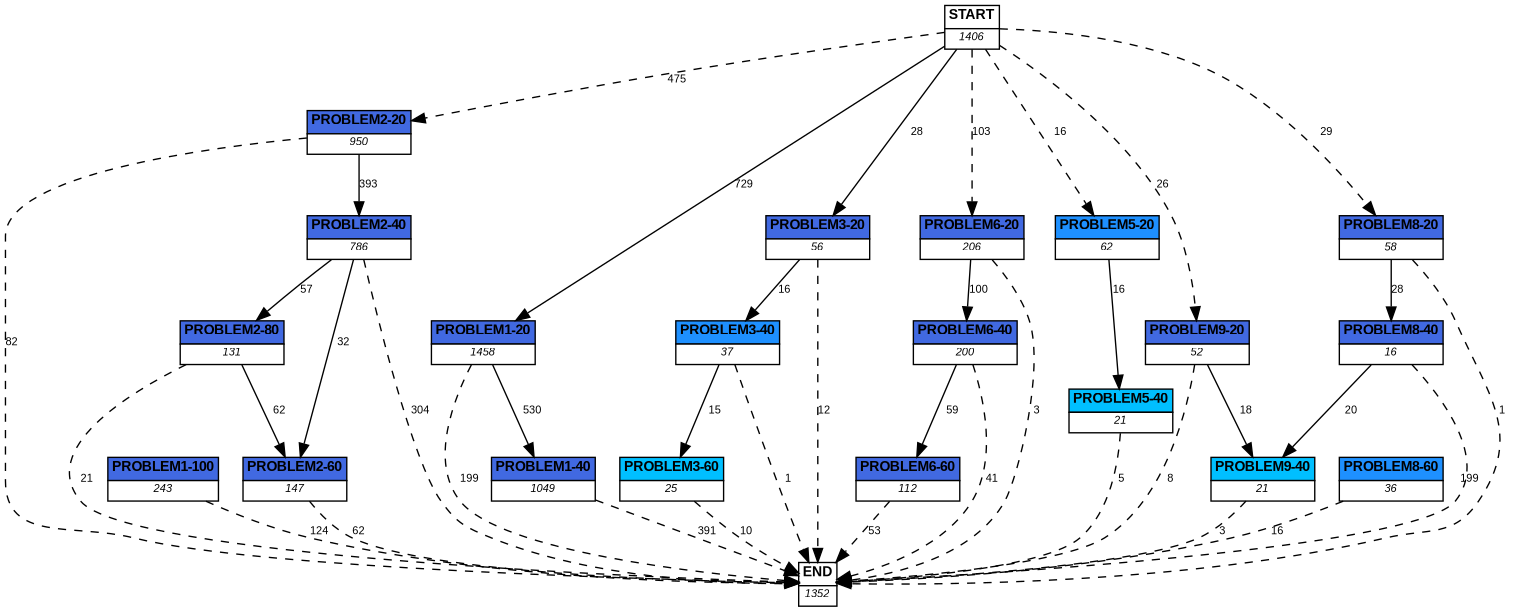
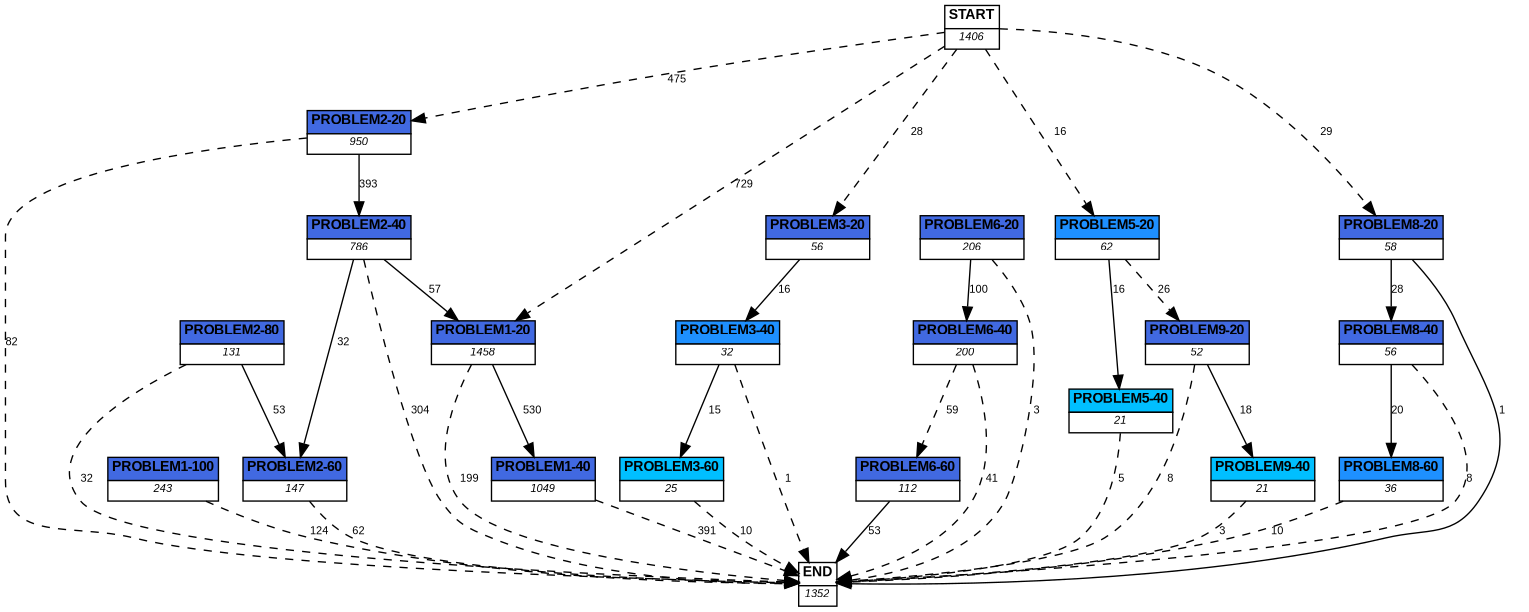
(972, 125) -> none
(899, 127) -> (899, 127)
(1129, 154) -> (1148, 285)
(736, 180) -> (736, 180)
(299, 285) -> (416, 286)
(728, 352) -> (728, 352)
(1391, 352) -> (1391, 352)
(818, 404) -> none
(939, 405) -> (939, 405)
(1332, 406) -> (1391, 404)
(280, 411) -> (280, 411)
(87, 479) -> (87, 479)
(1470, 479) -> (1470, 479)
(868, 526) -> (868, 526)
(1278, 532) -> (1278, 532)
(1305, 554) -> (1305, 554)
